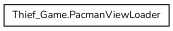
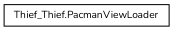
(87, 15) -> (87, 15)
